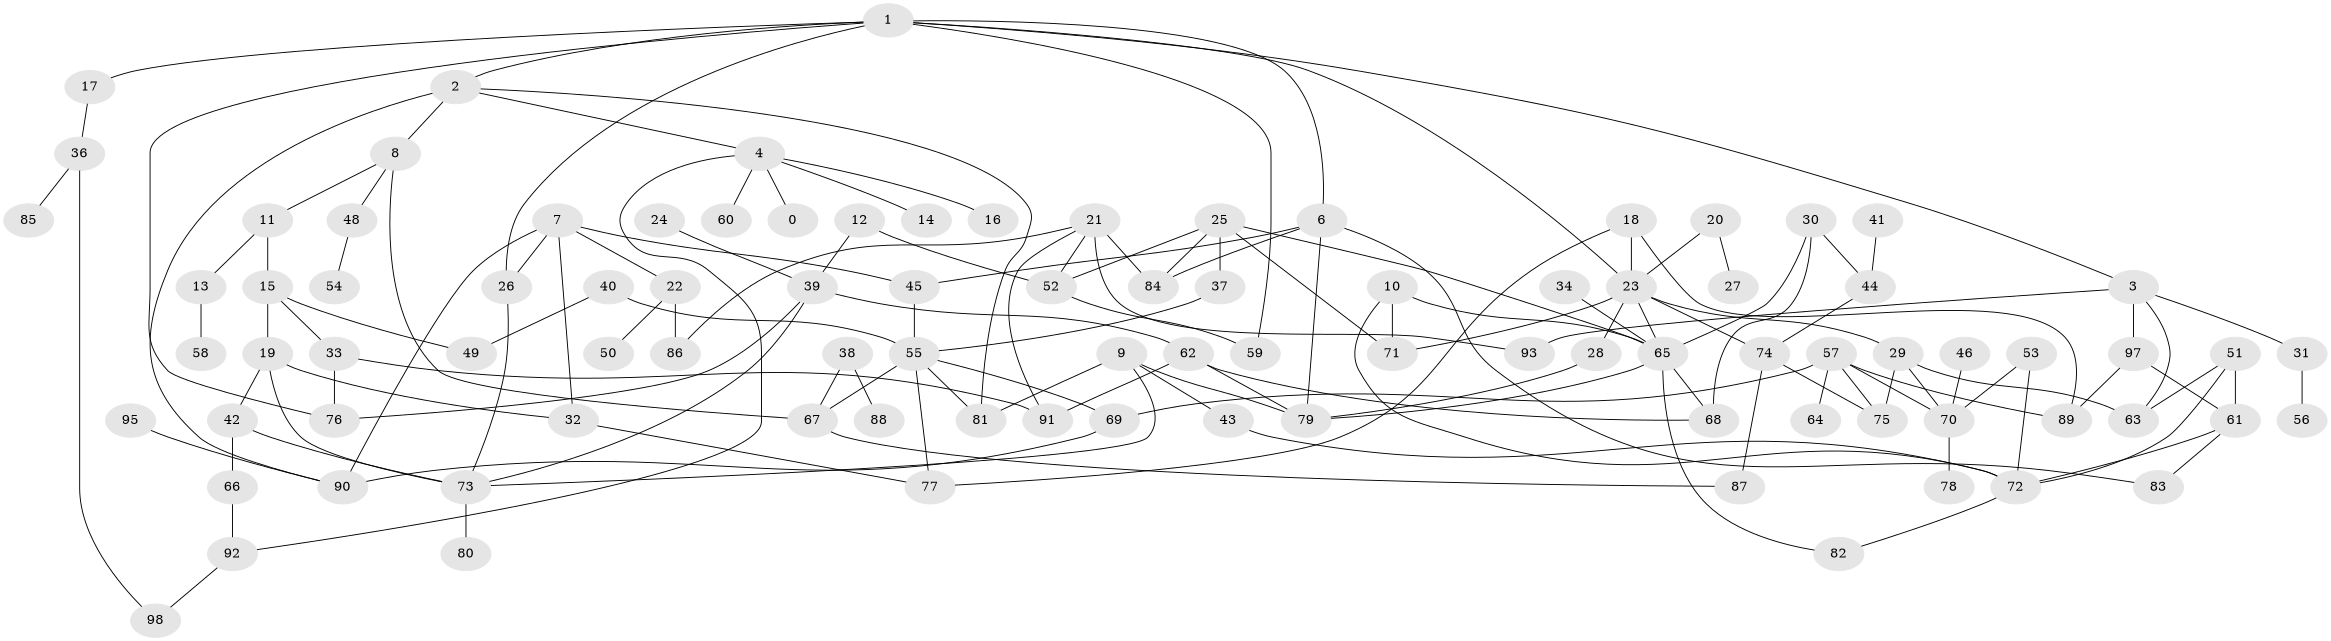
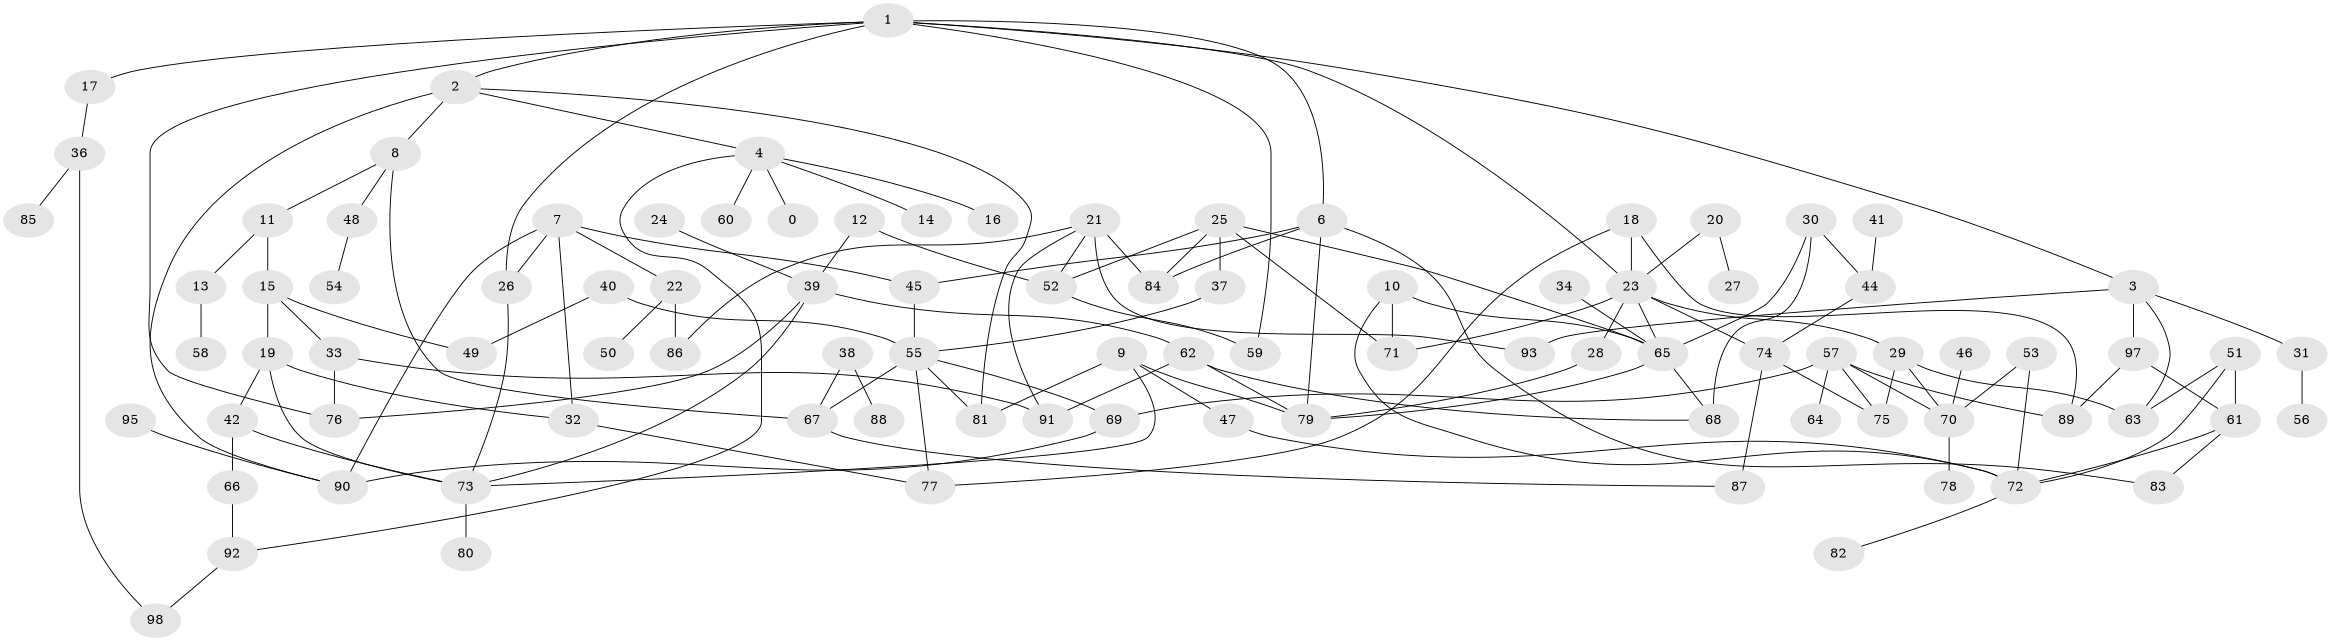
(1228, 421) -> (1228, 421)
(1699, 495) -> none
